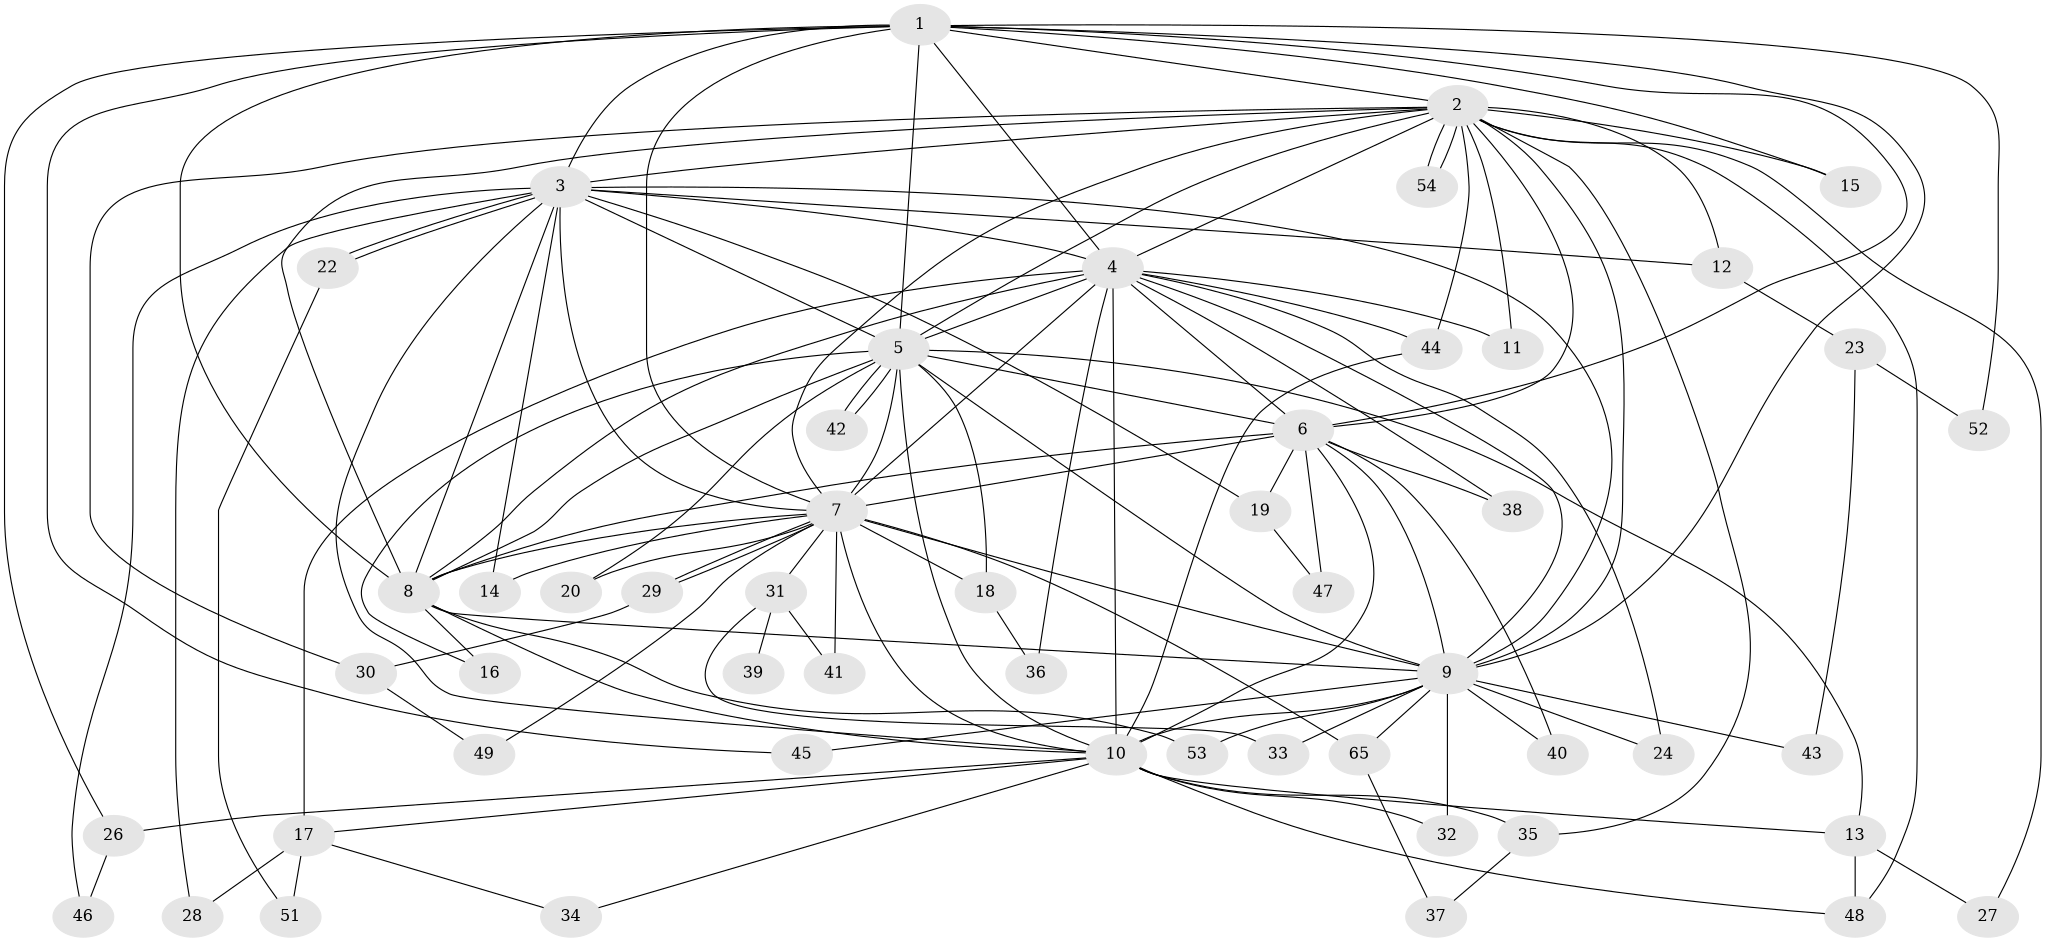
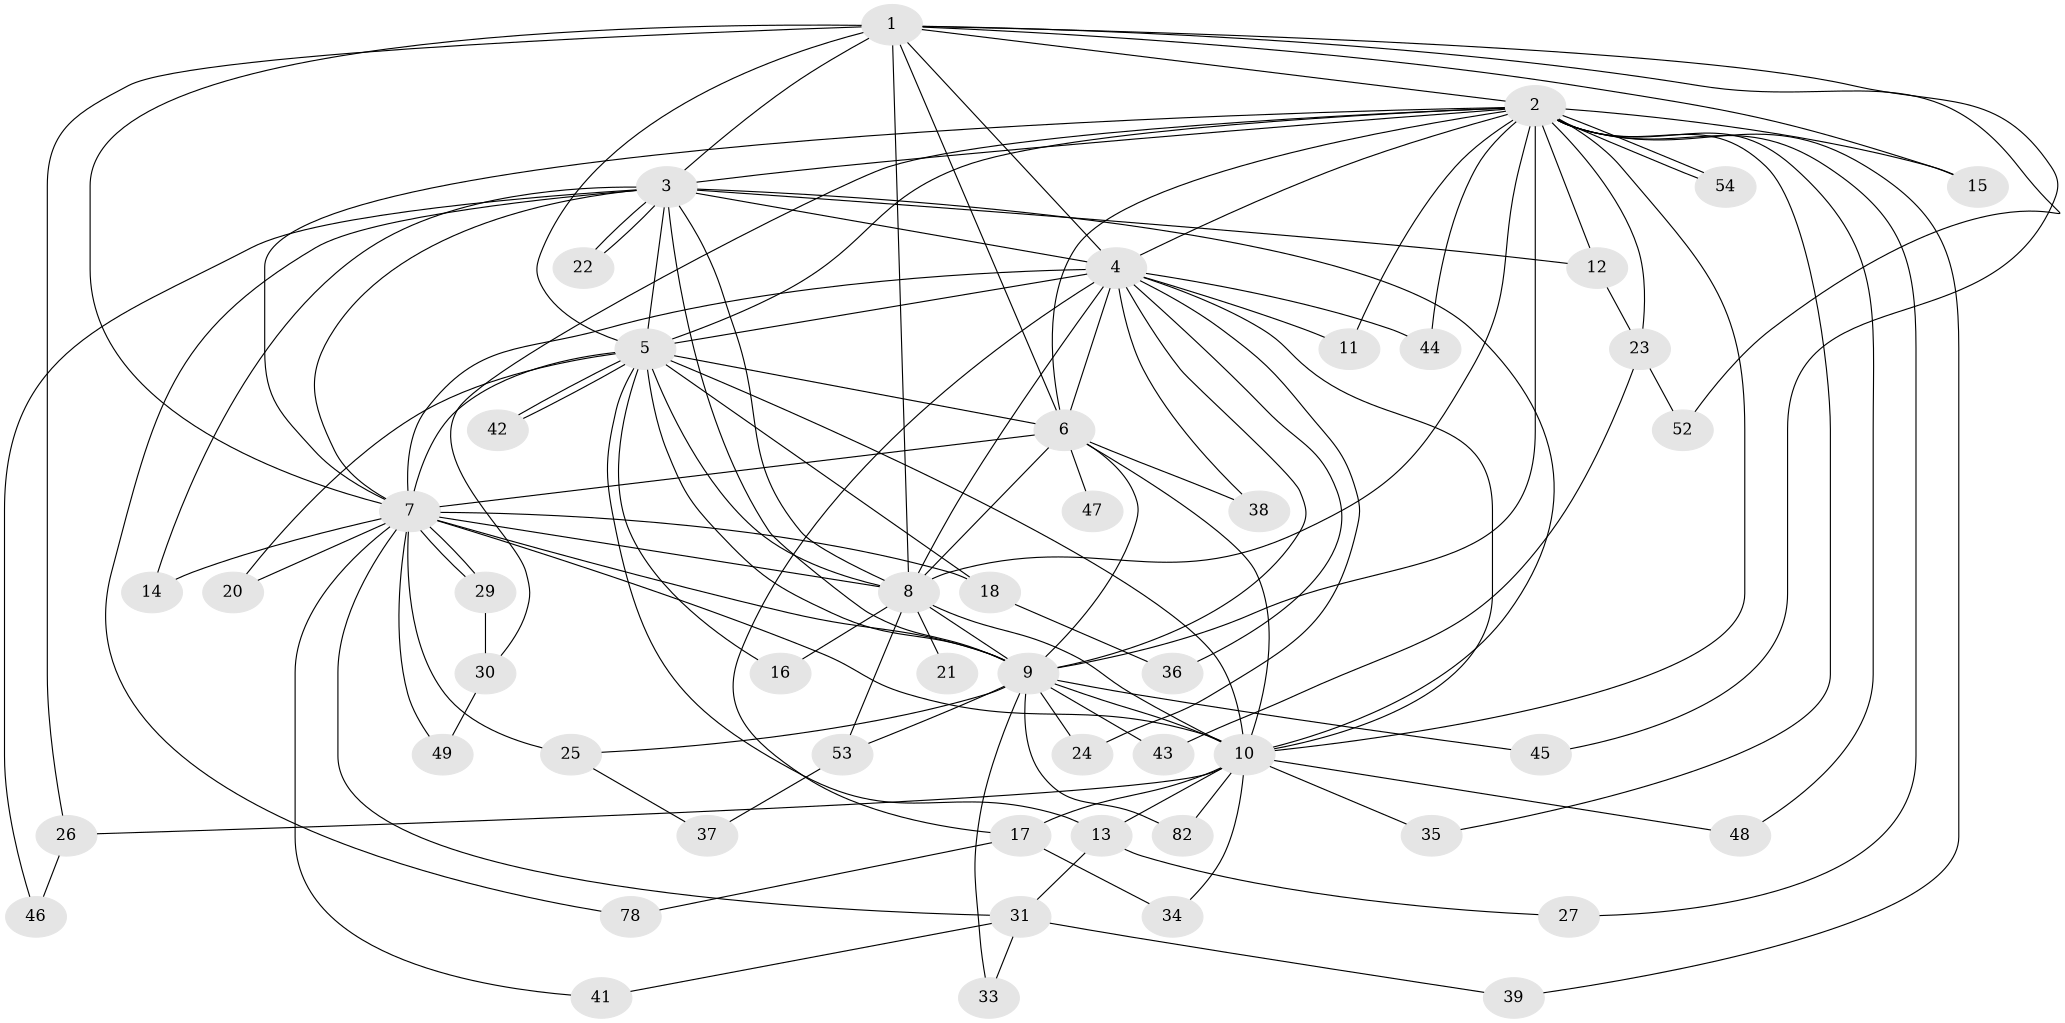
(1837, 106) -> none
none -> (1623, 215)
(1215, 498) -> (1745, 579)
(1260, 511) -> none
none -> (1959, 555)
none -> (947, 674)
(1360, 755) -> (571, 755)
(1558, 755) -> none
(1447, 836) -> (1183, 836)
(1855, 876) -> (1061, 876)
(1479, 879) -> (775, 795)
(193, 917) -> (631, 917)
(291, 917) -> none
